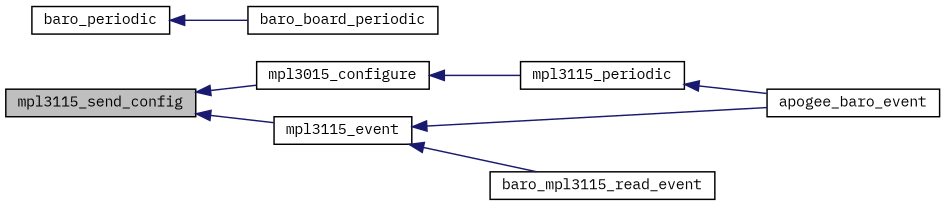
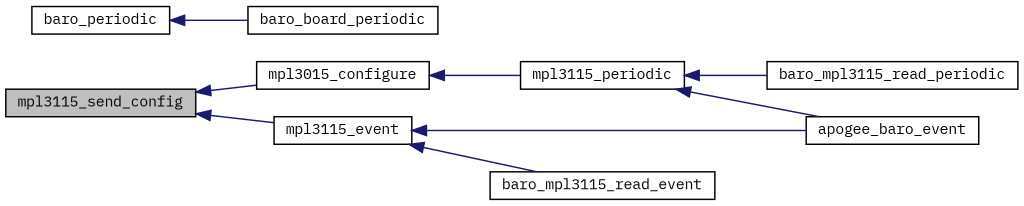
none -> (892, 75)
